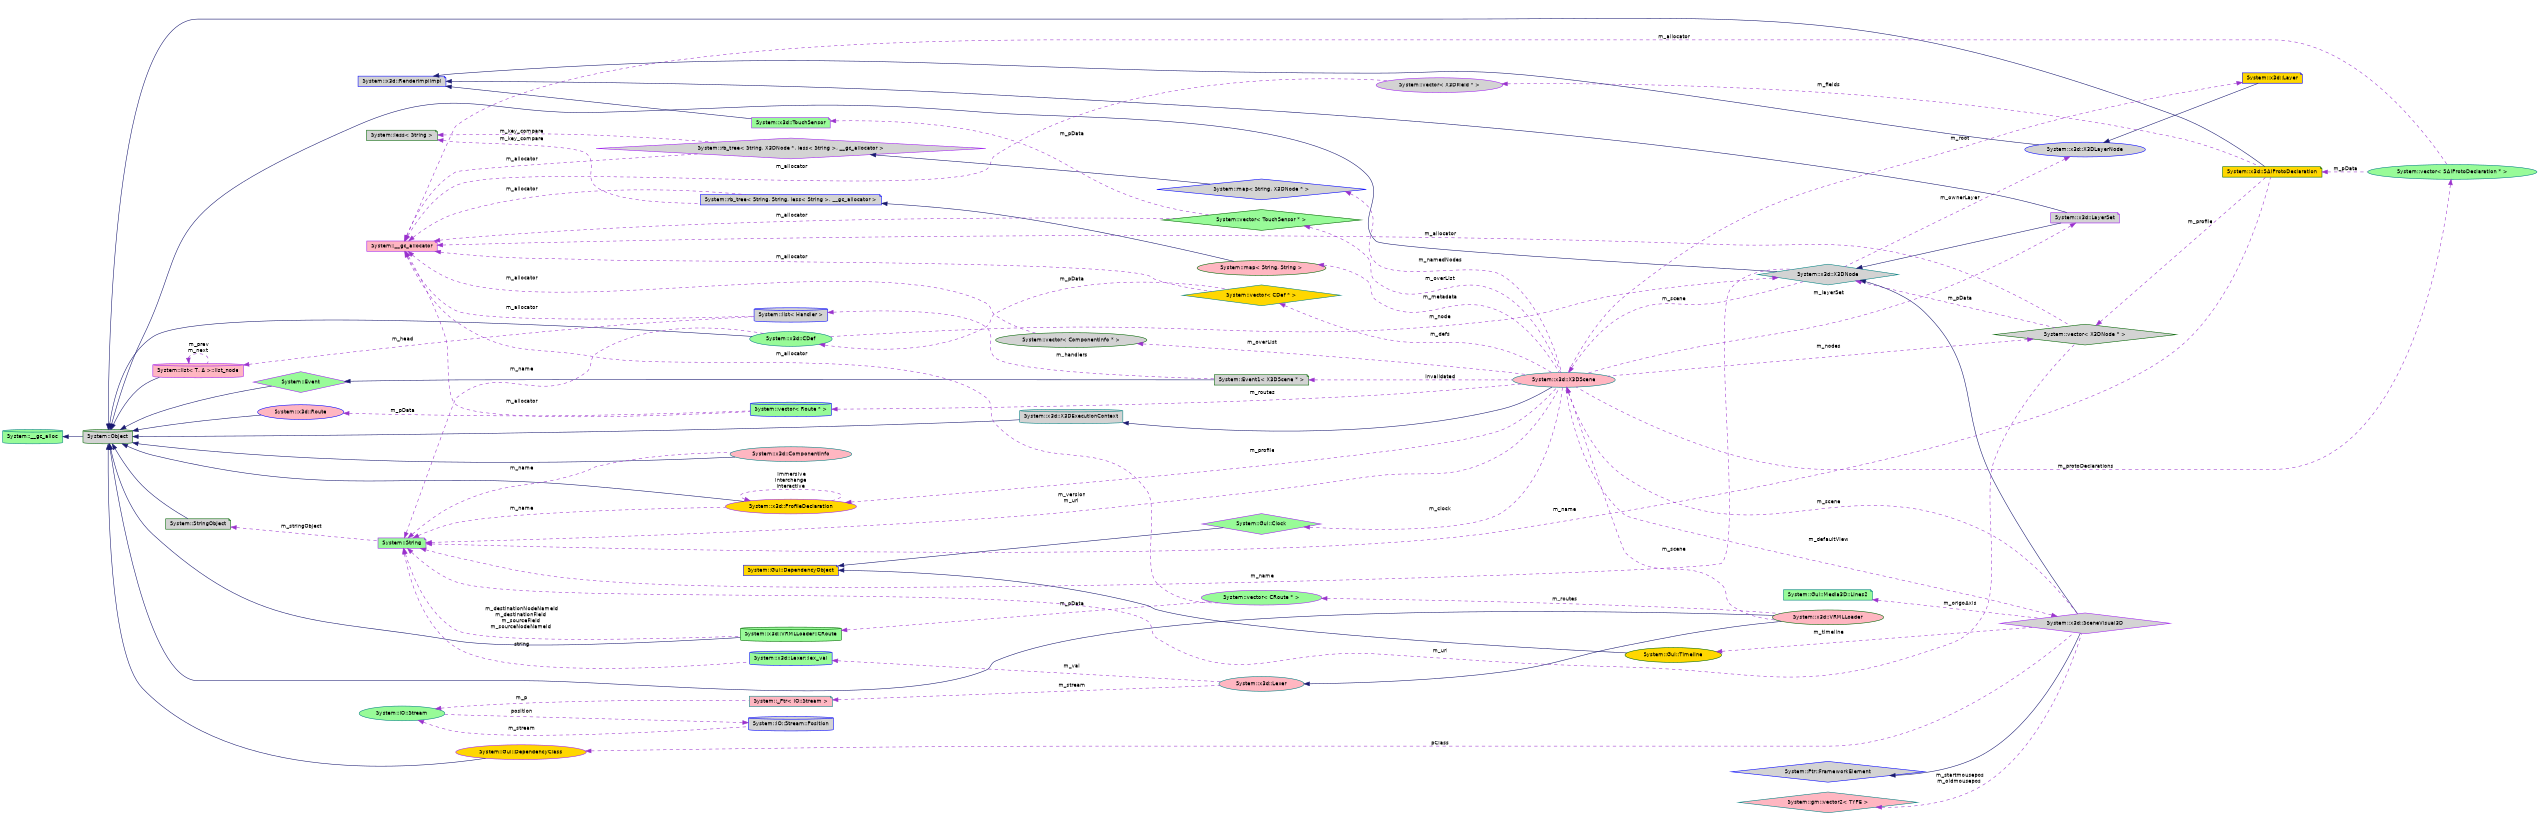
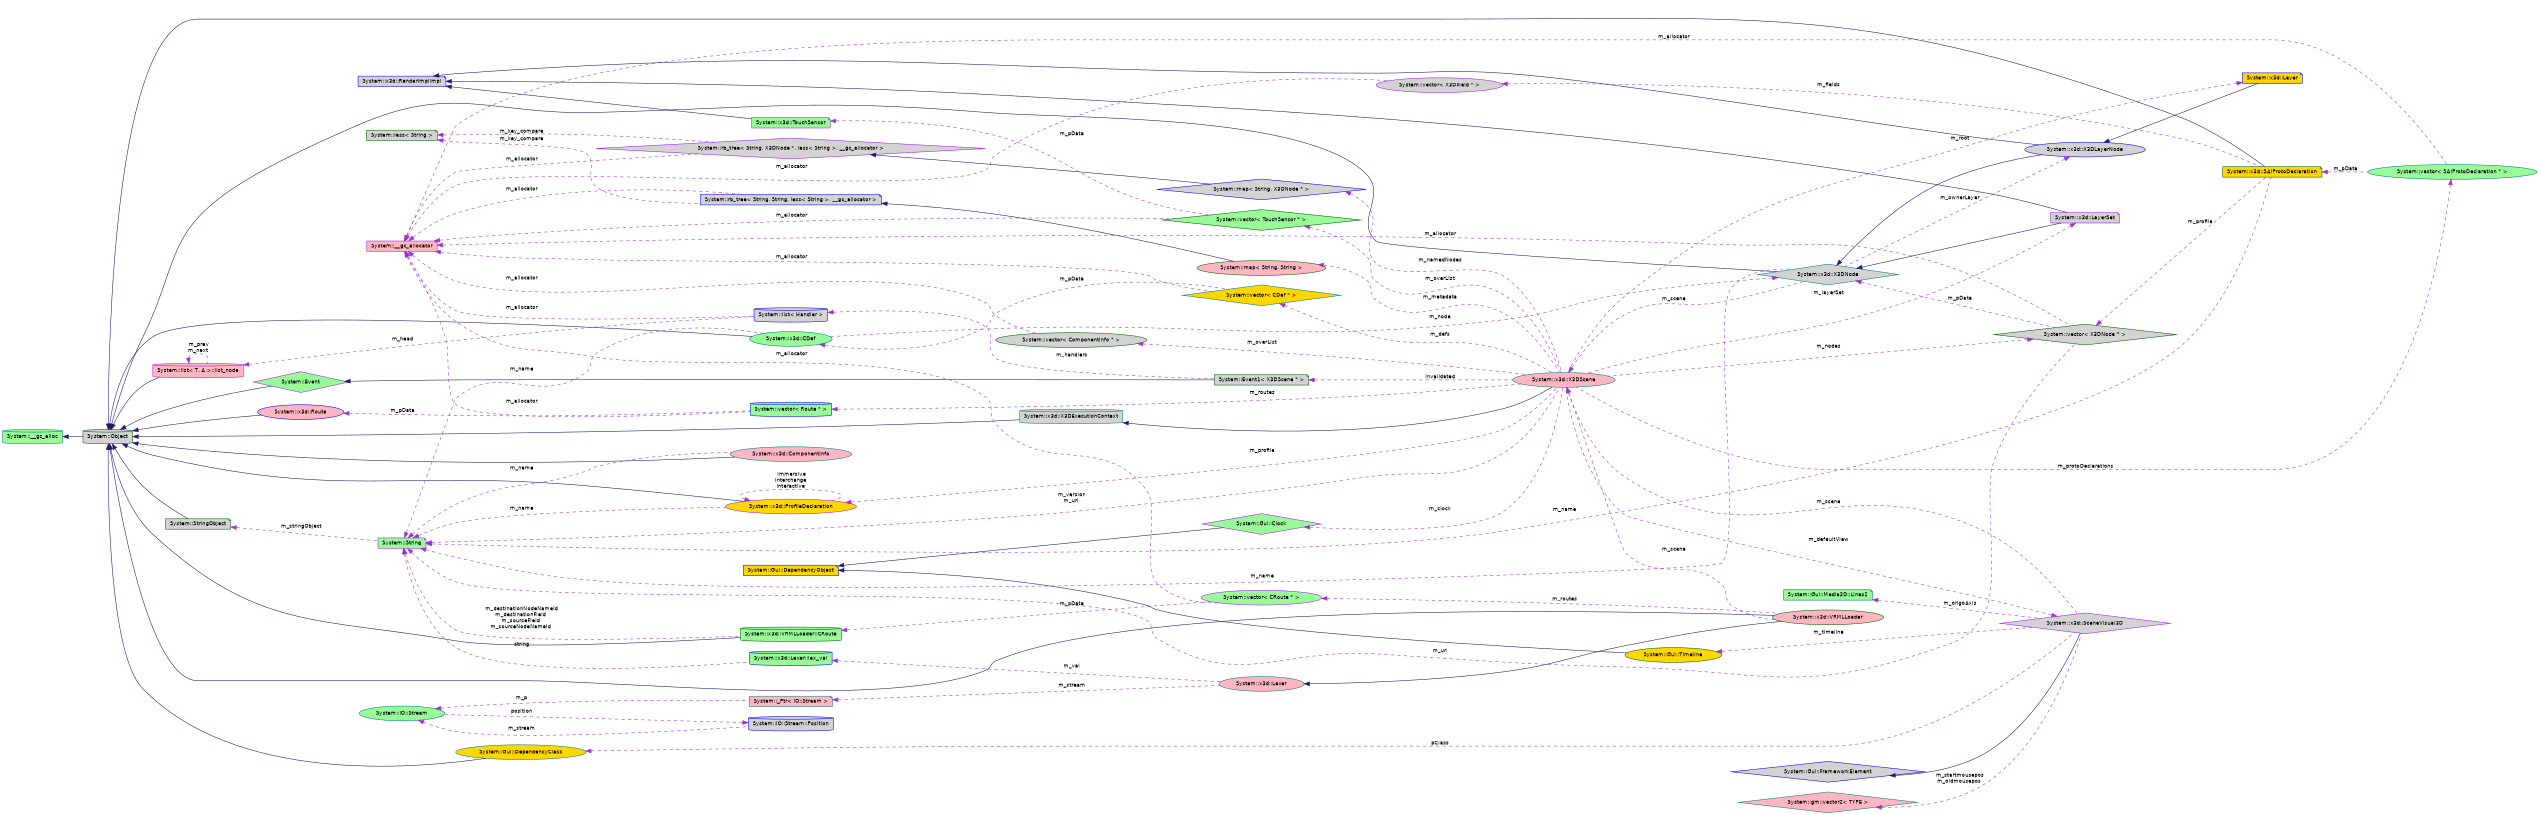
(1974, 427) -> (1931, 188)
(521, 752) -> (521, 752)
(1828, 772) -> (1828, 772)
